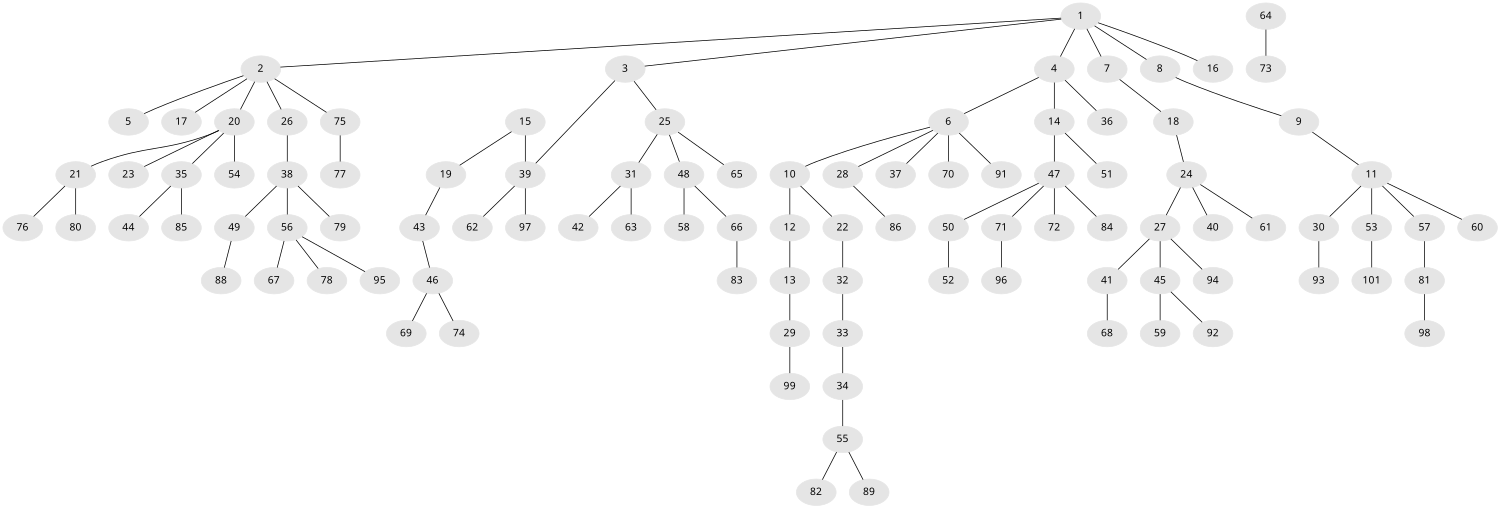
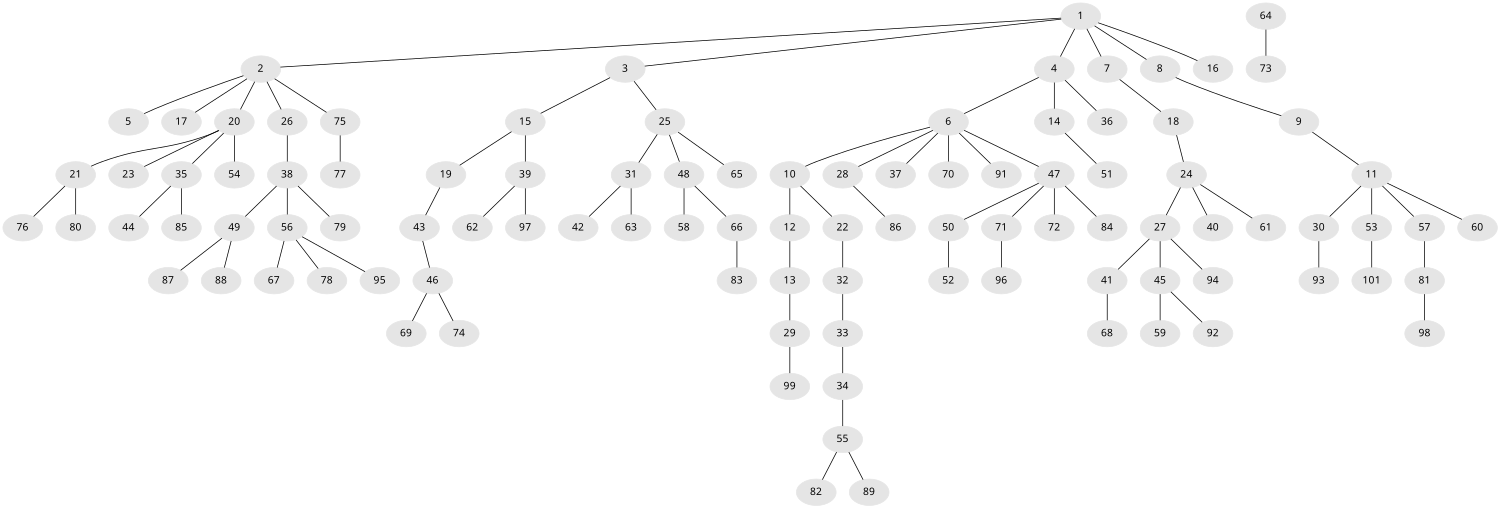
(575, 122) -> (575, 95)
(1054, 148) -> (1001, 148)
none -> (168, 281)
